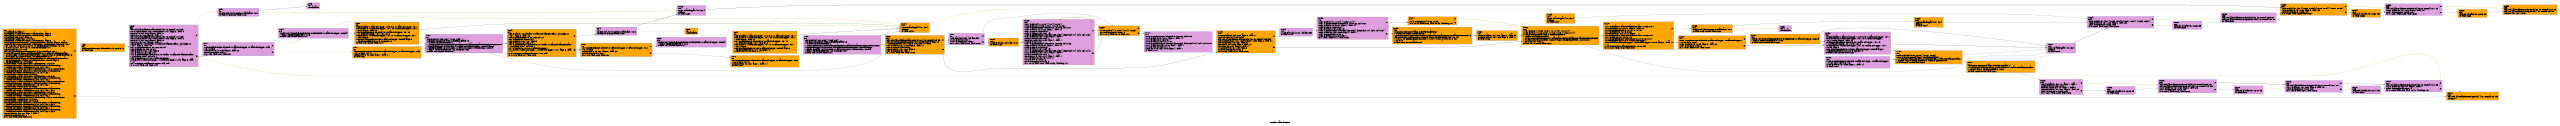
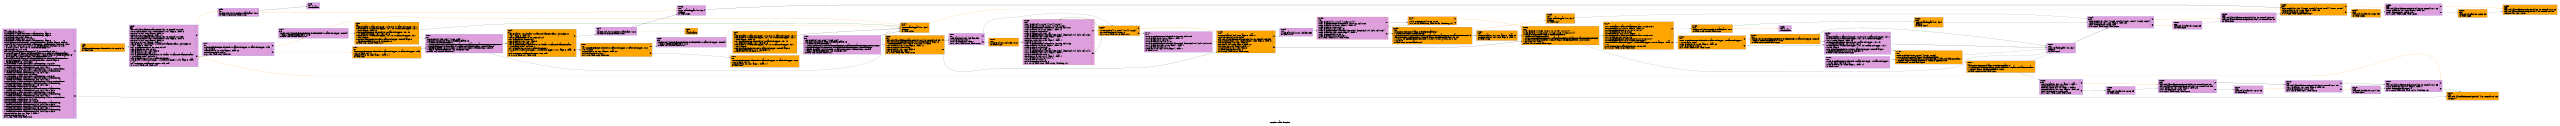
(39, 74) -> (39, 74)
